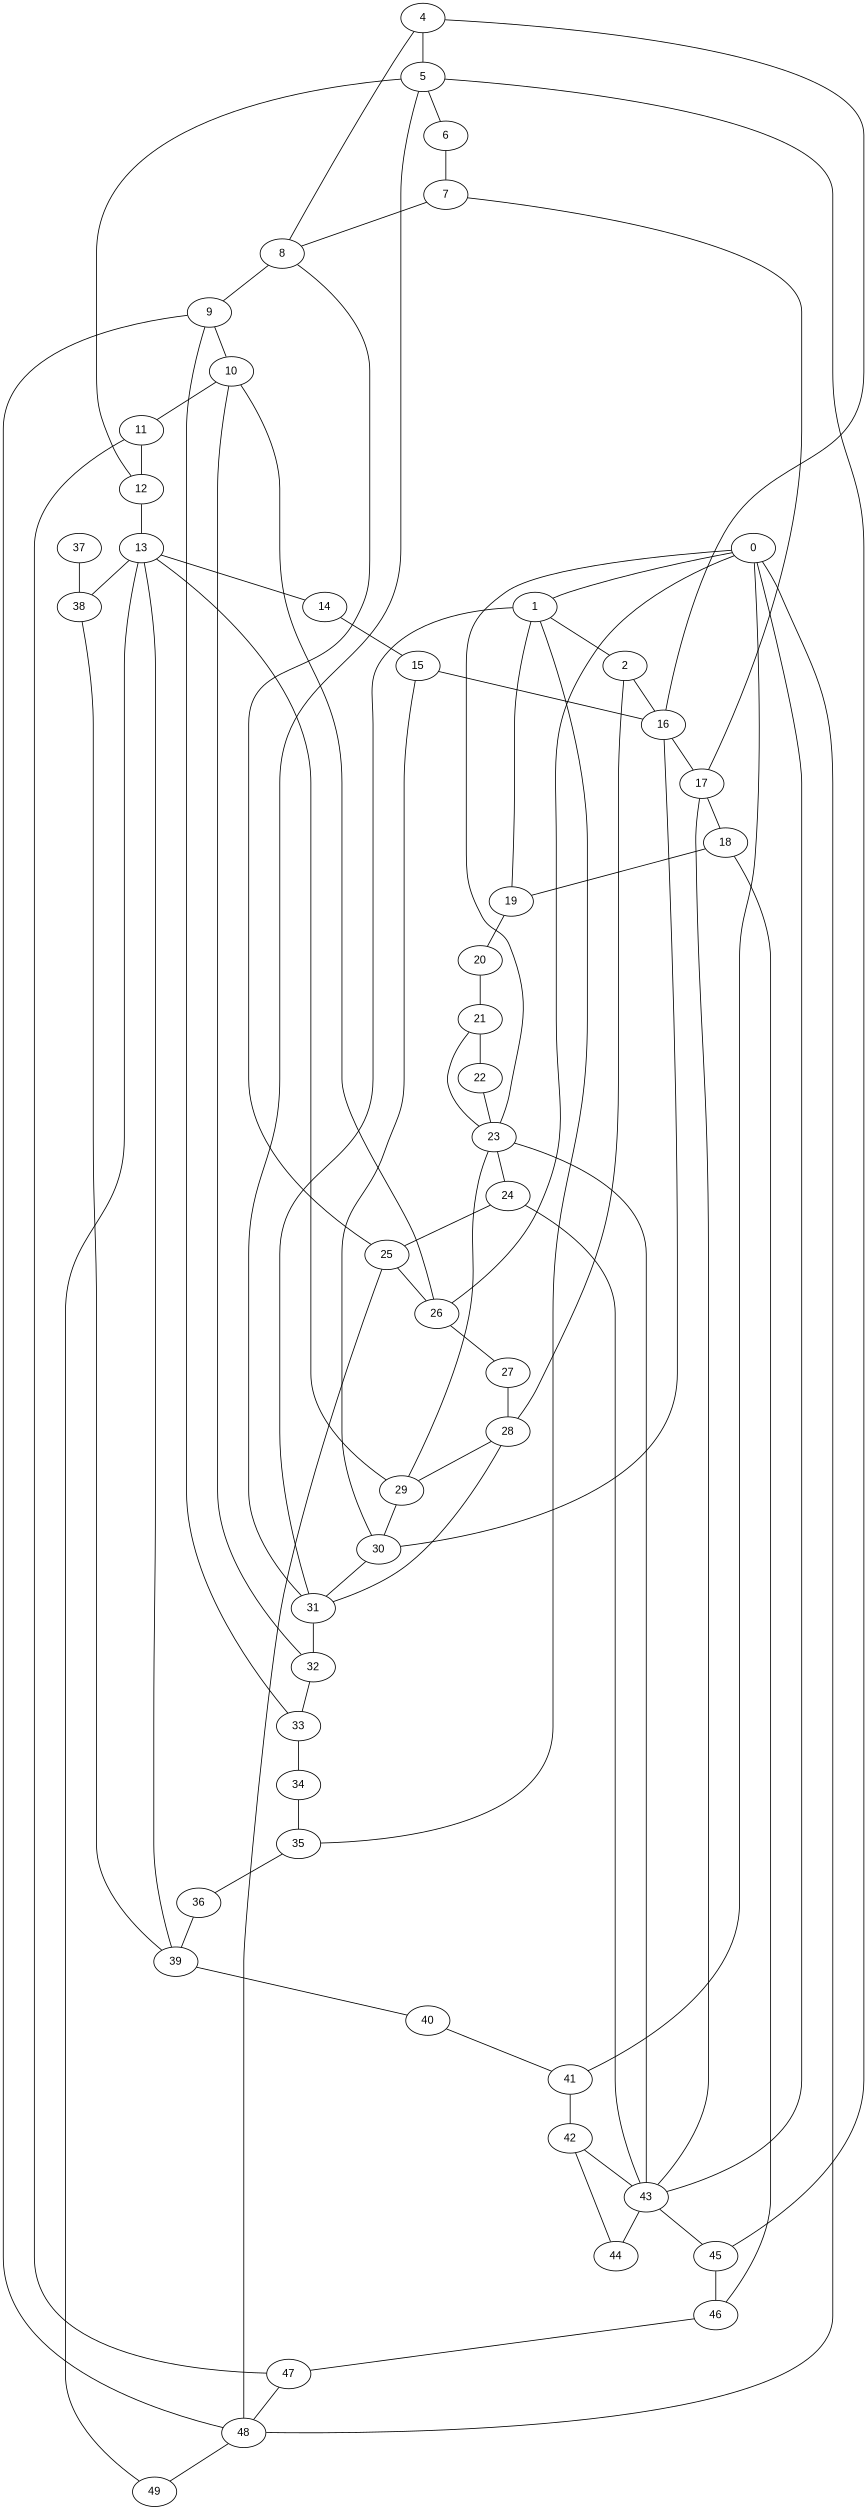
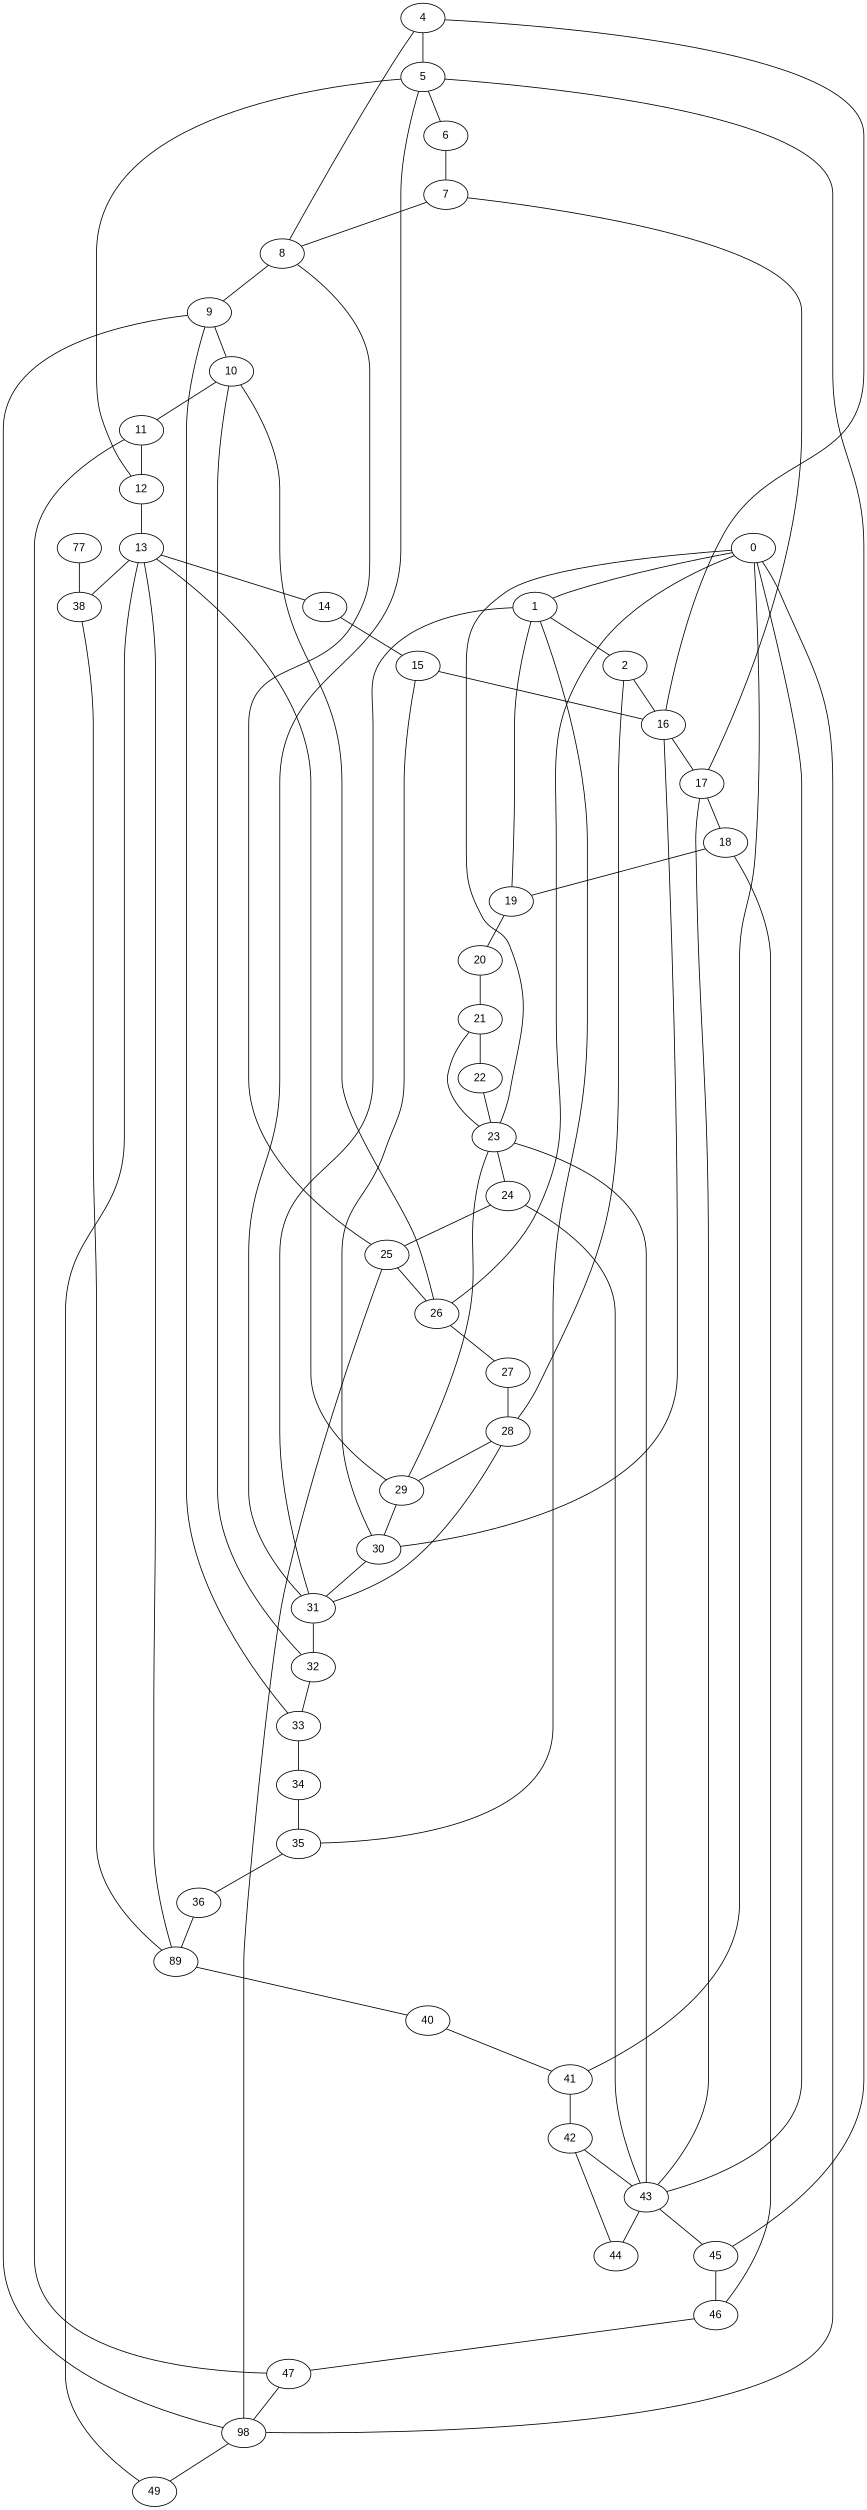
(79, 548) -> (79, 548)
(176, 1962) -> (176, 1962)
(244, 2433) -> (244, 2433)
